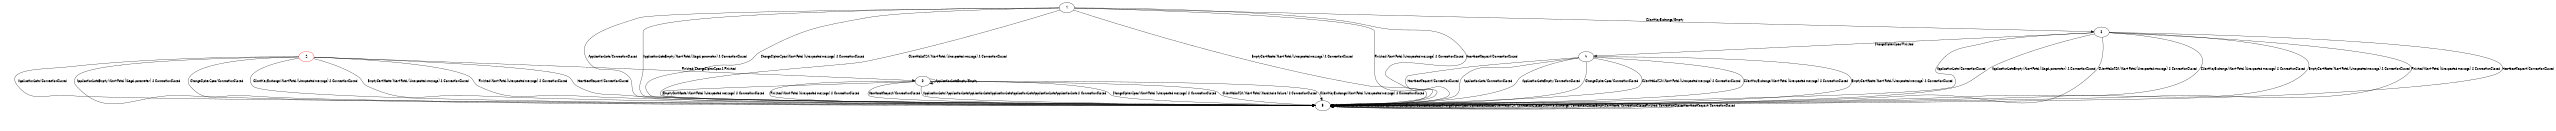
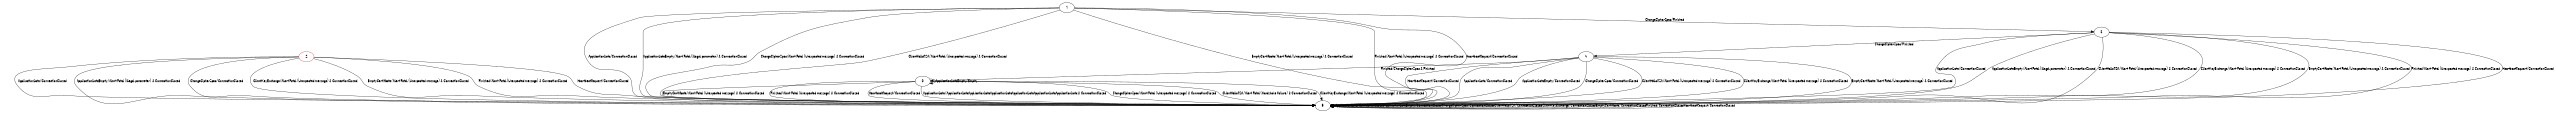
(1665, 20) -> (1665, 20)
(613, 68) -> (1256, 71)
